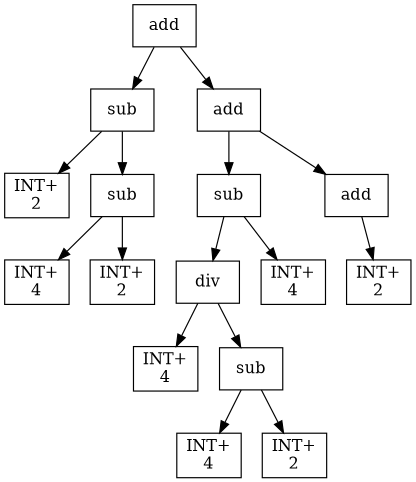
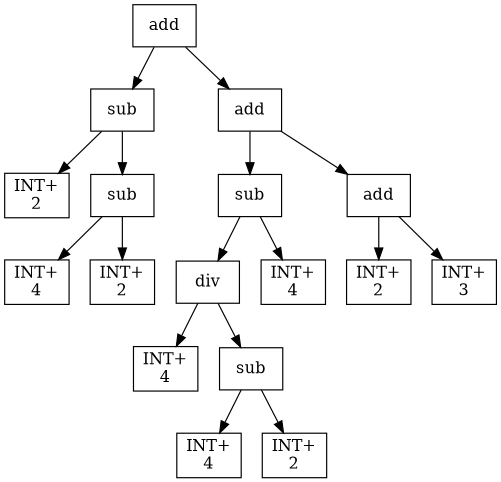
none -> (464, 282)
